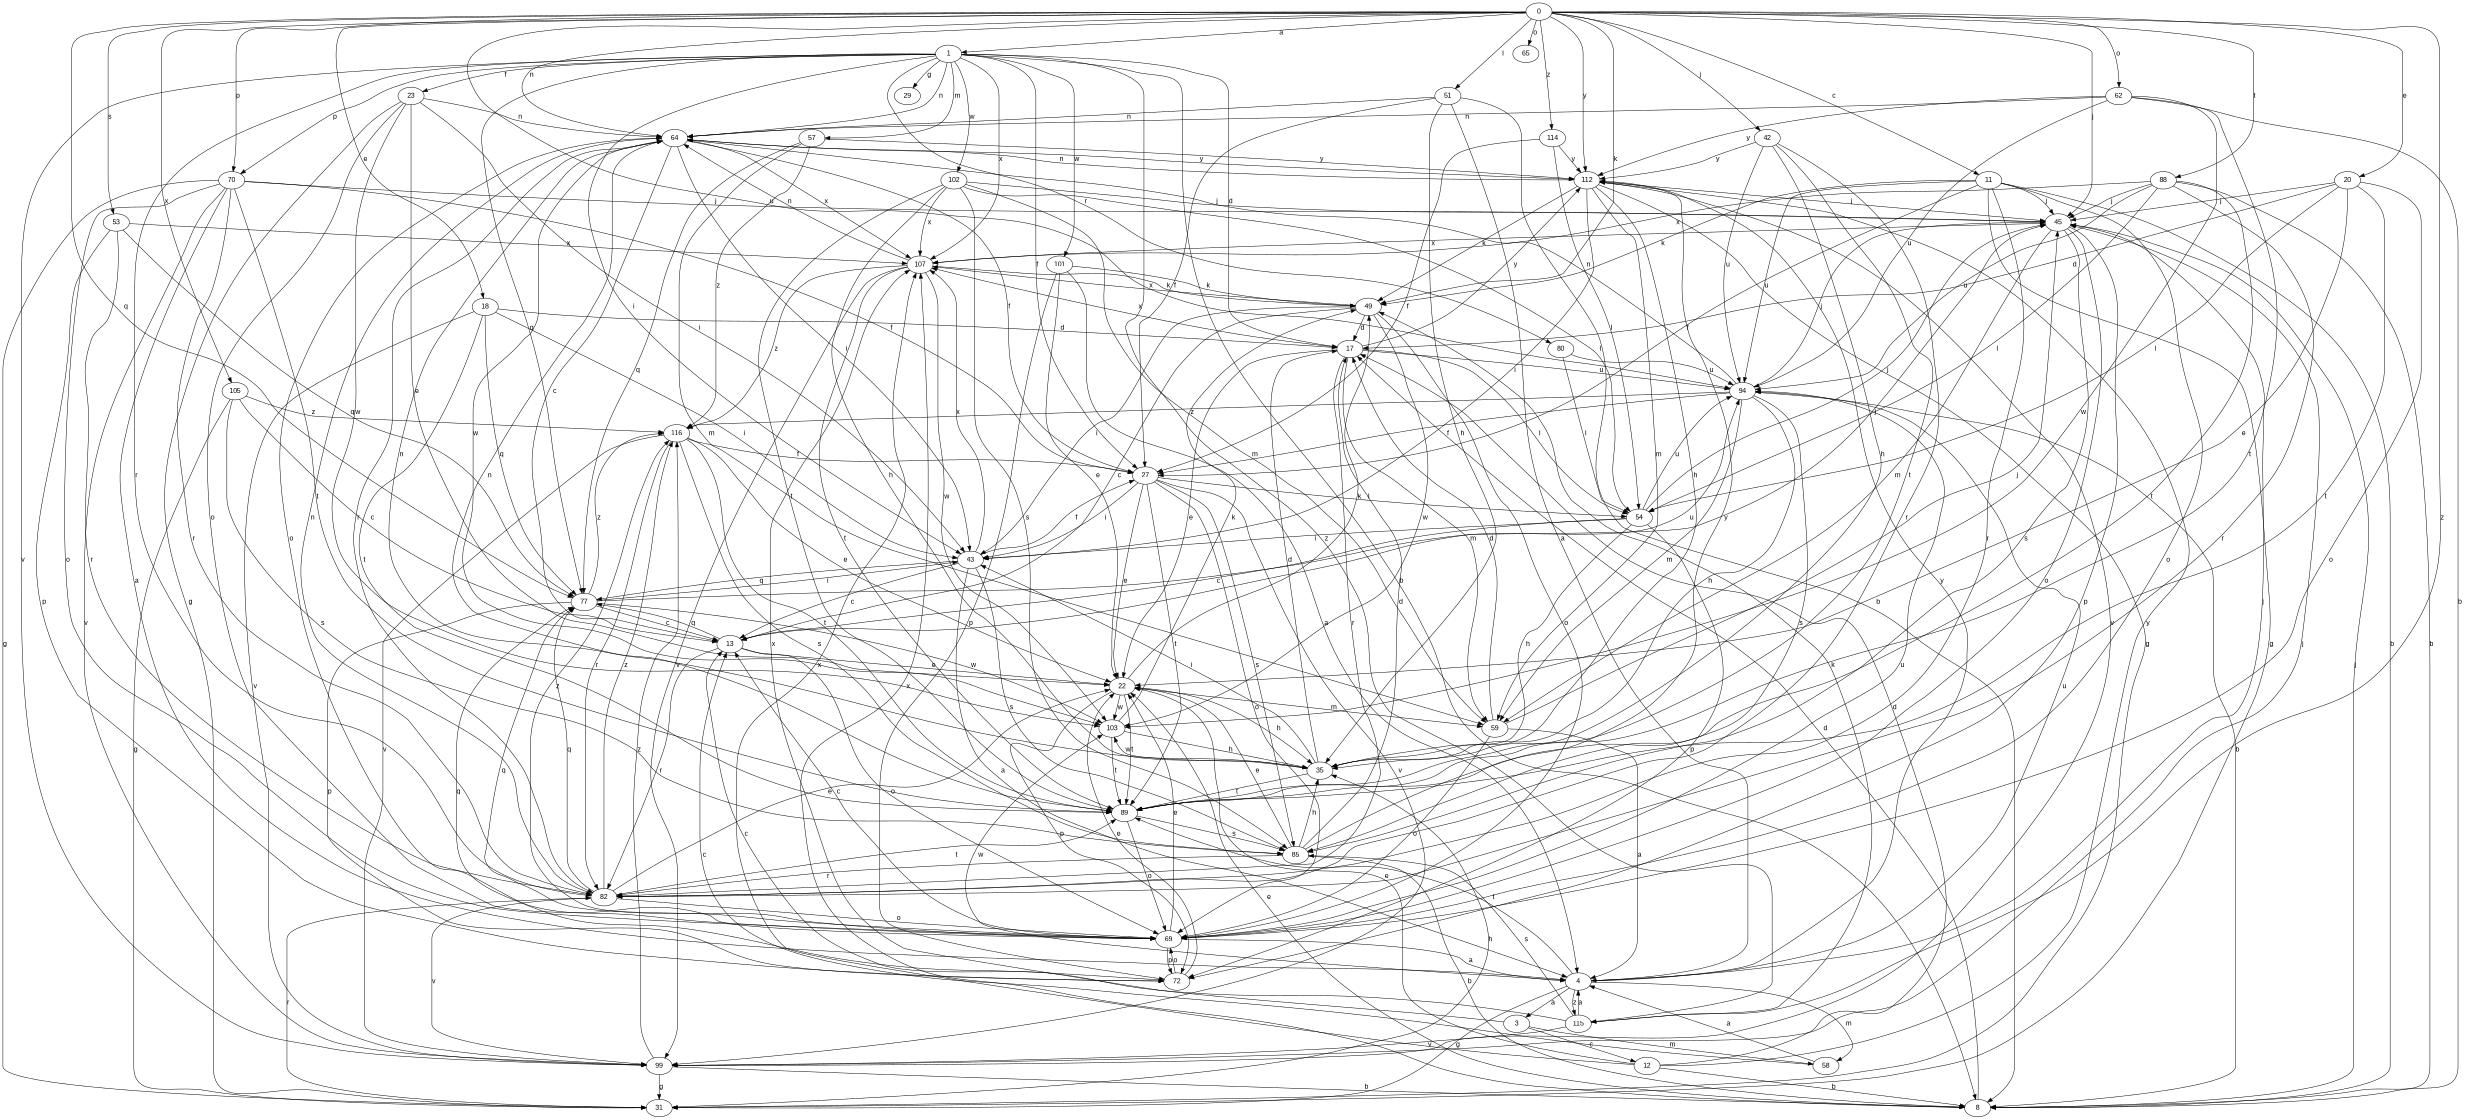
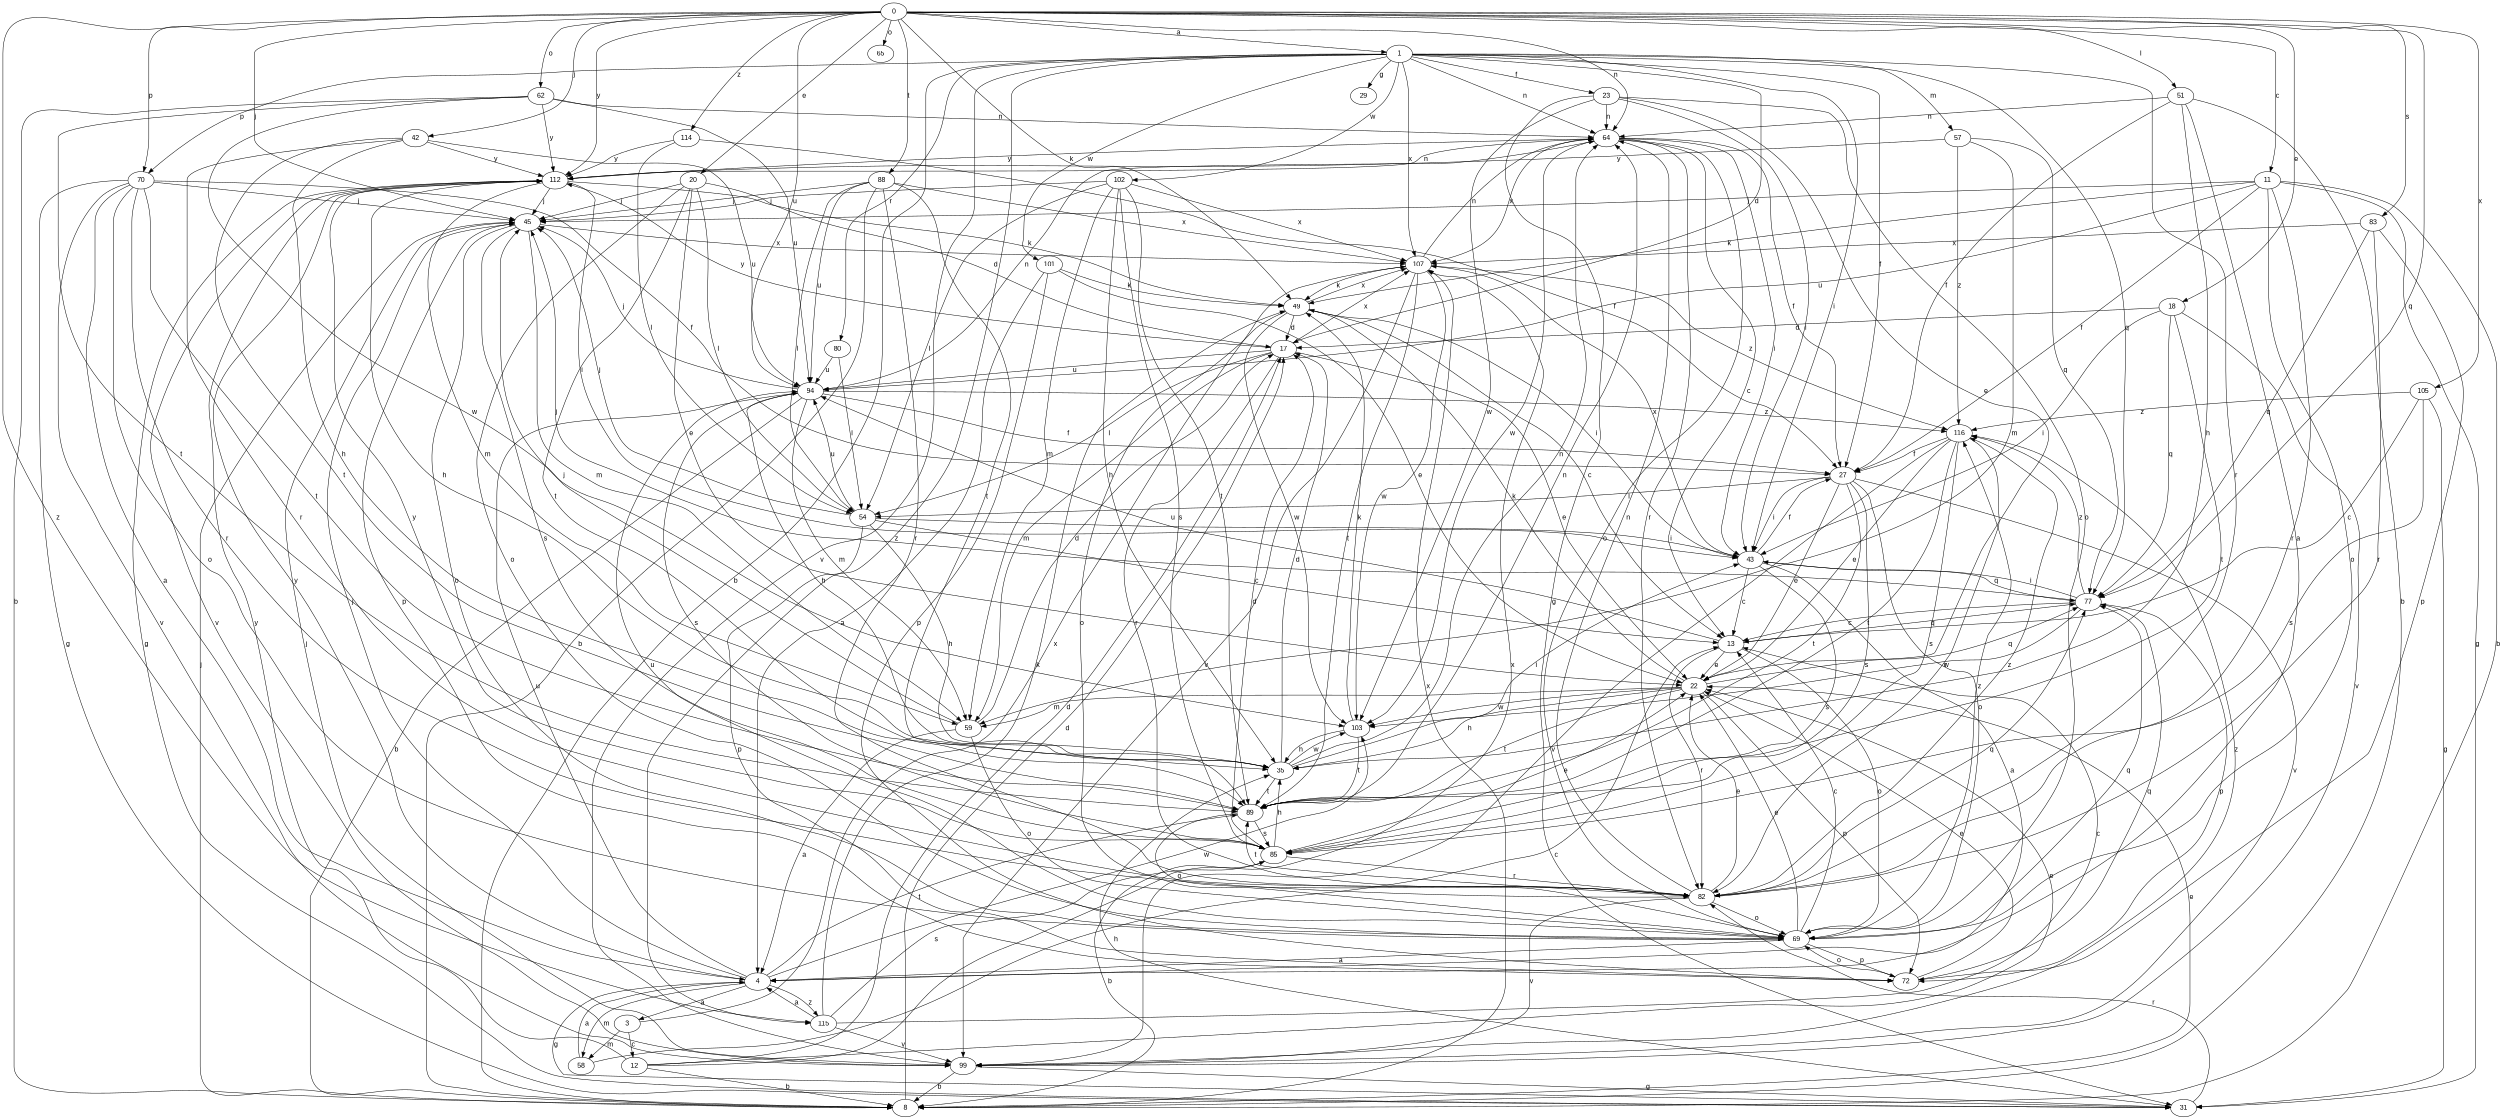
(116, 222) -> (2373, 222)
none -> (1940, 655)
